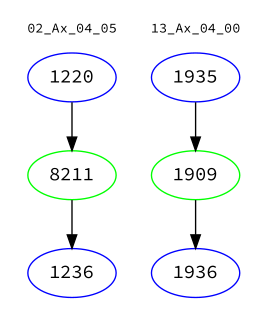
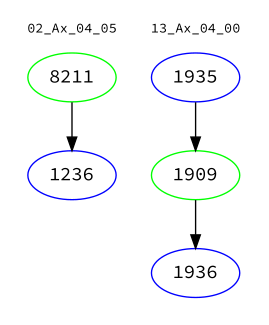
(72, 77) -> none
